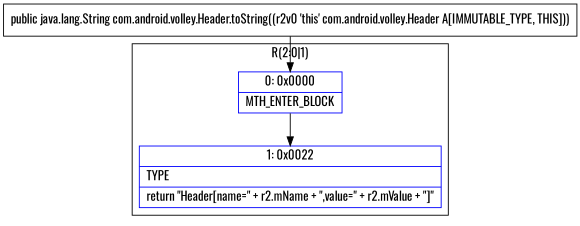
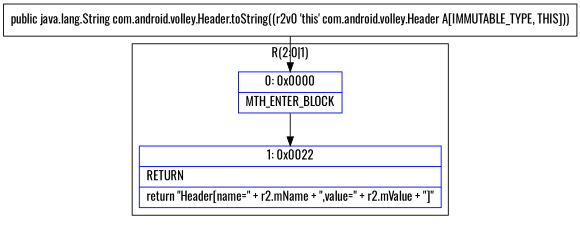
(158, 176) -> (166, 176)
